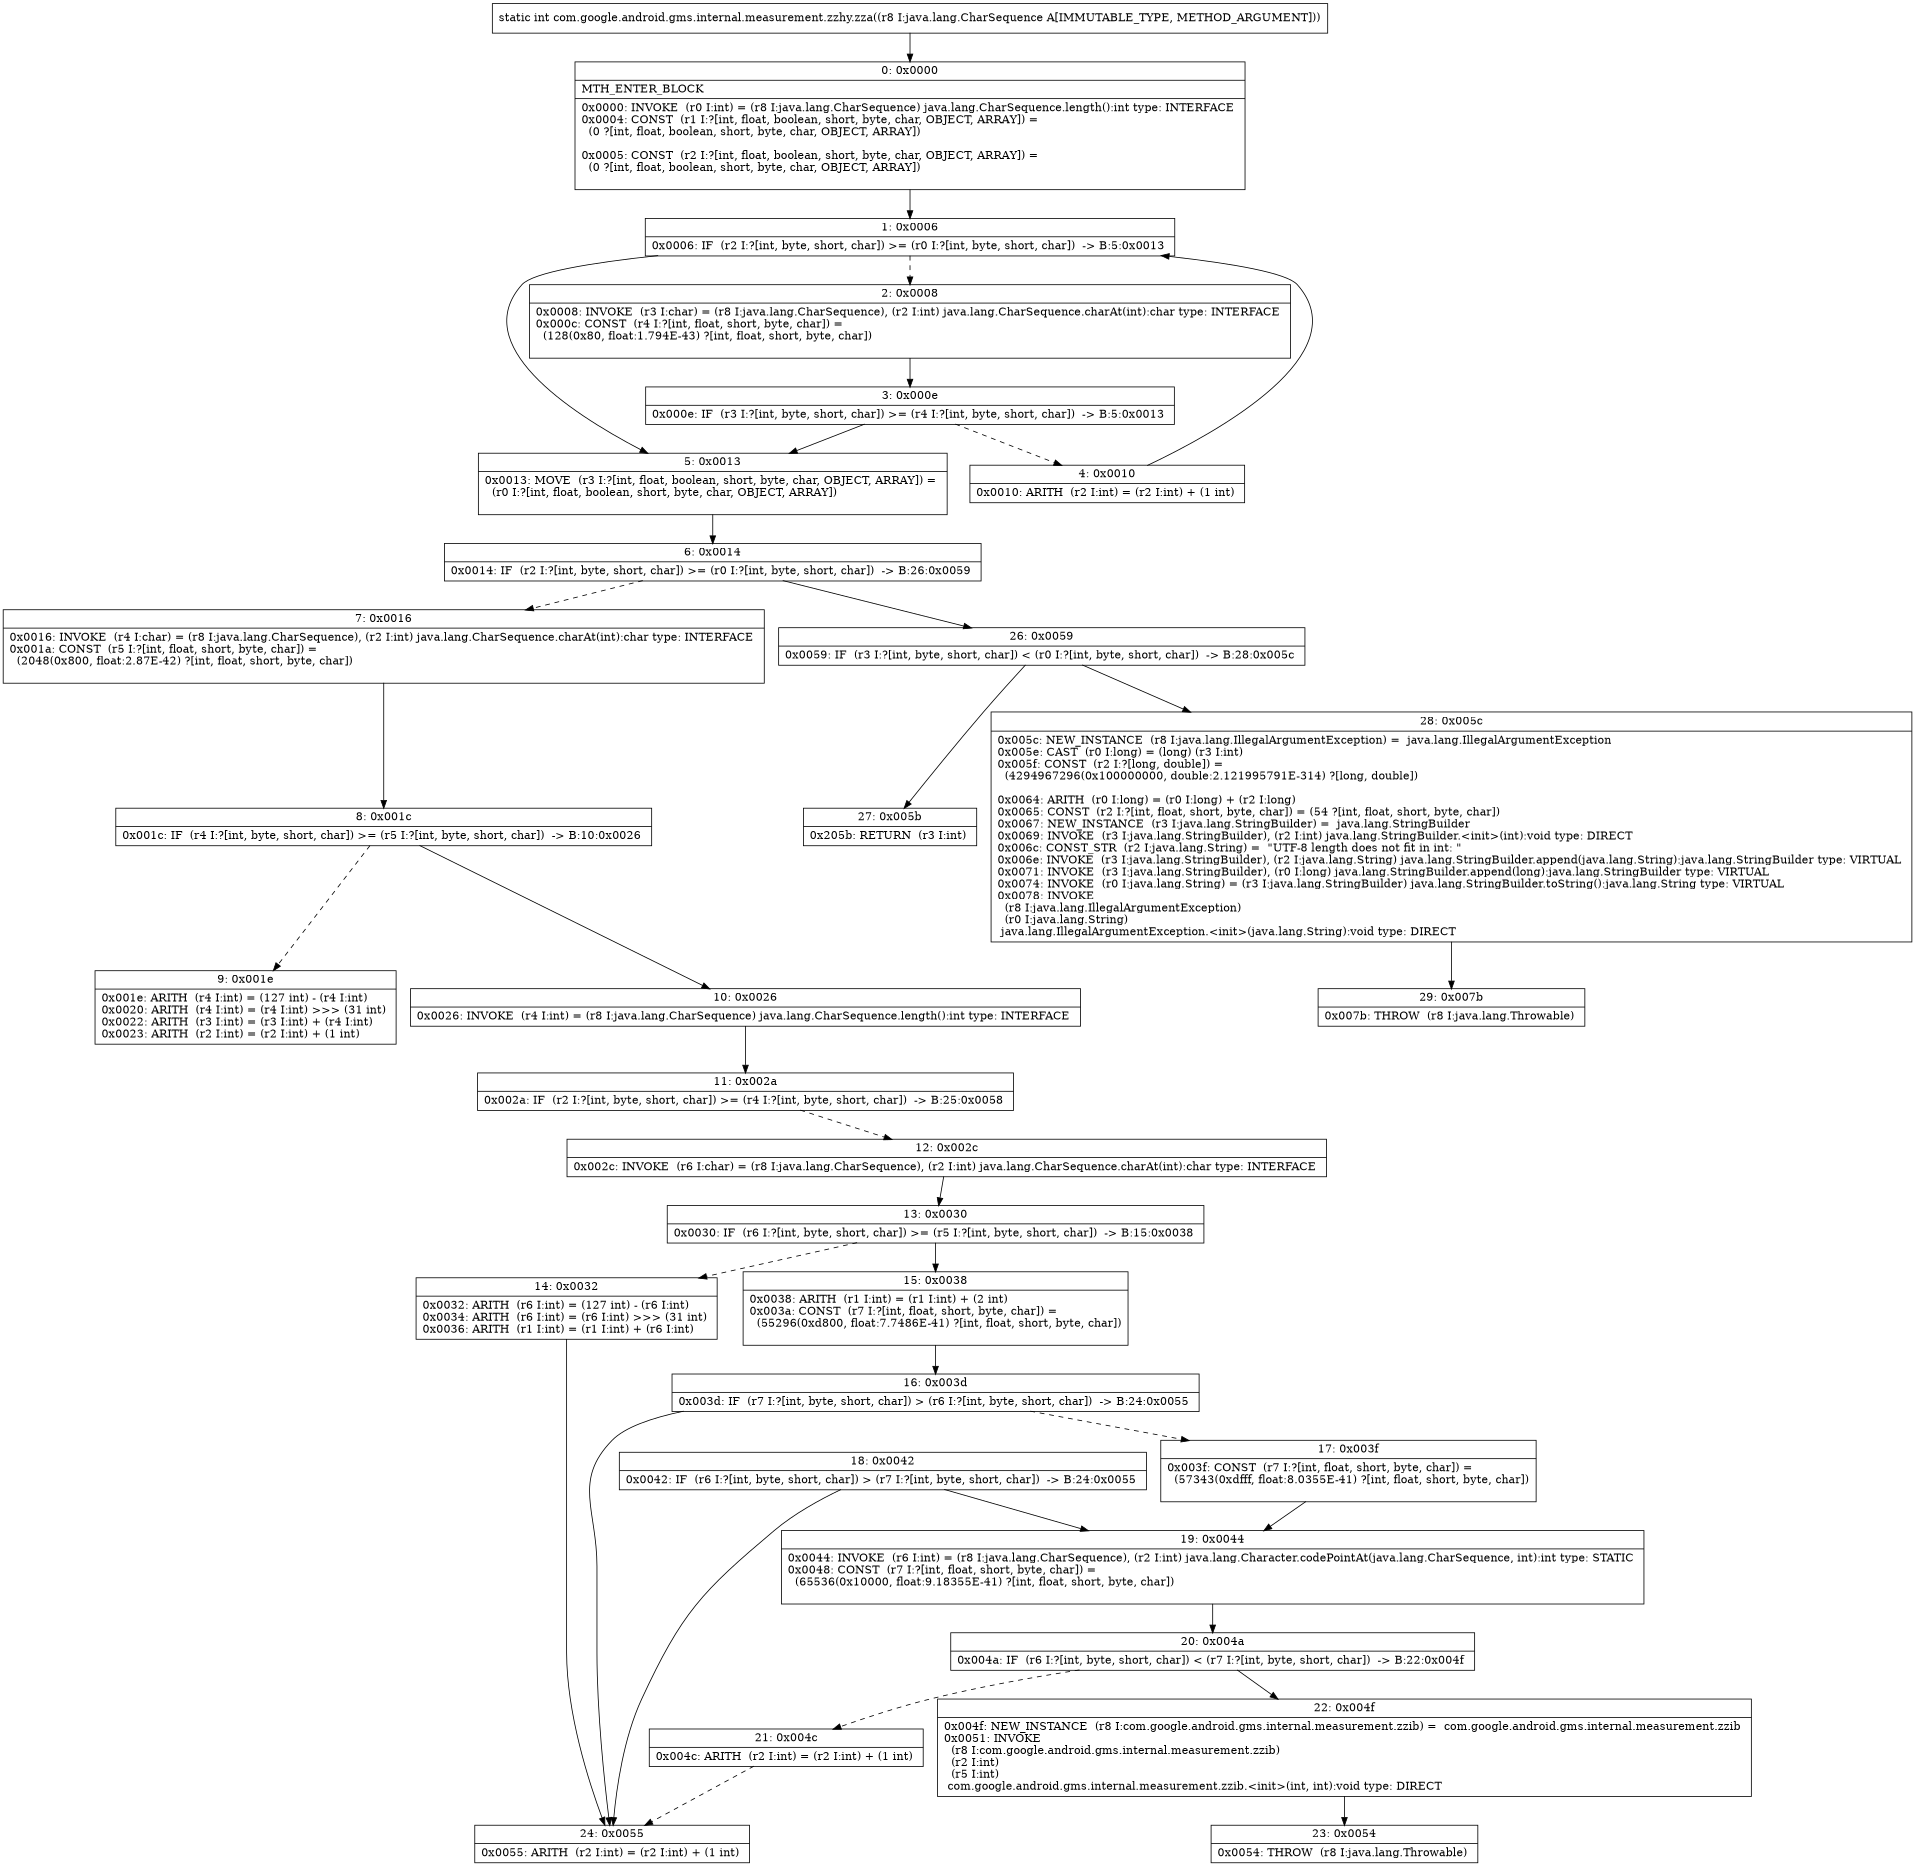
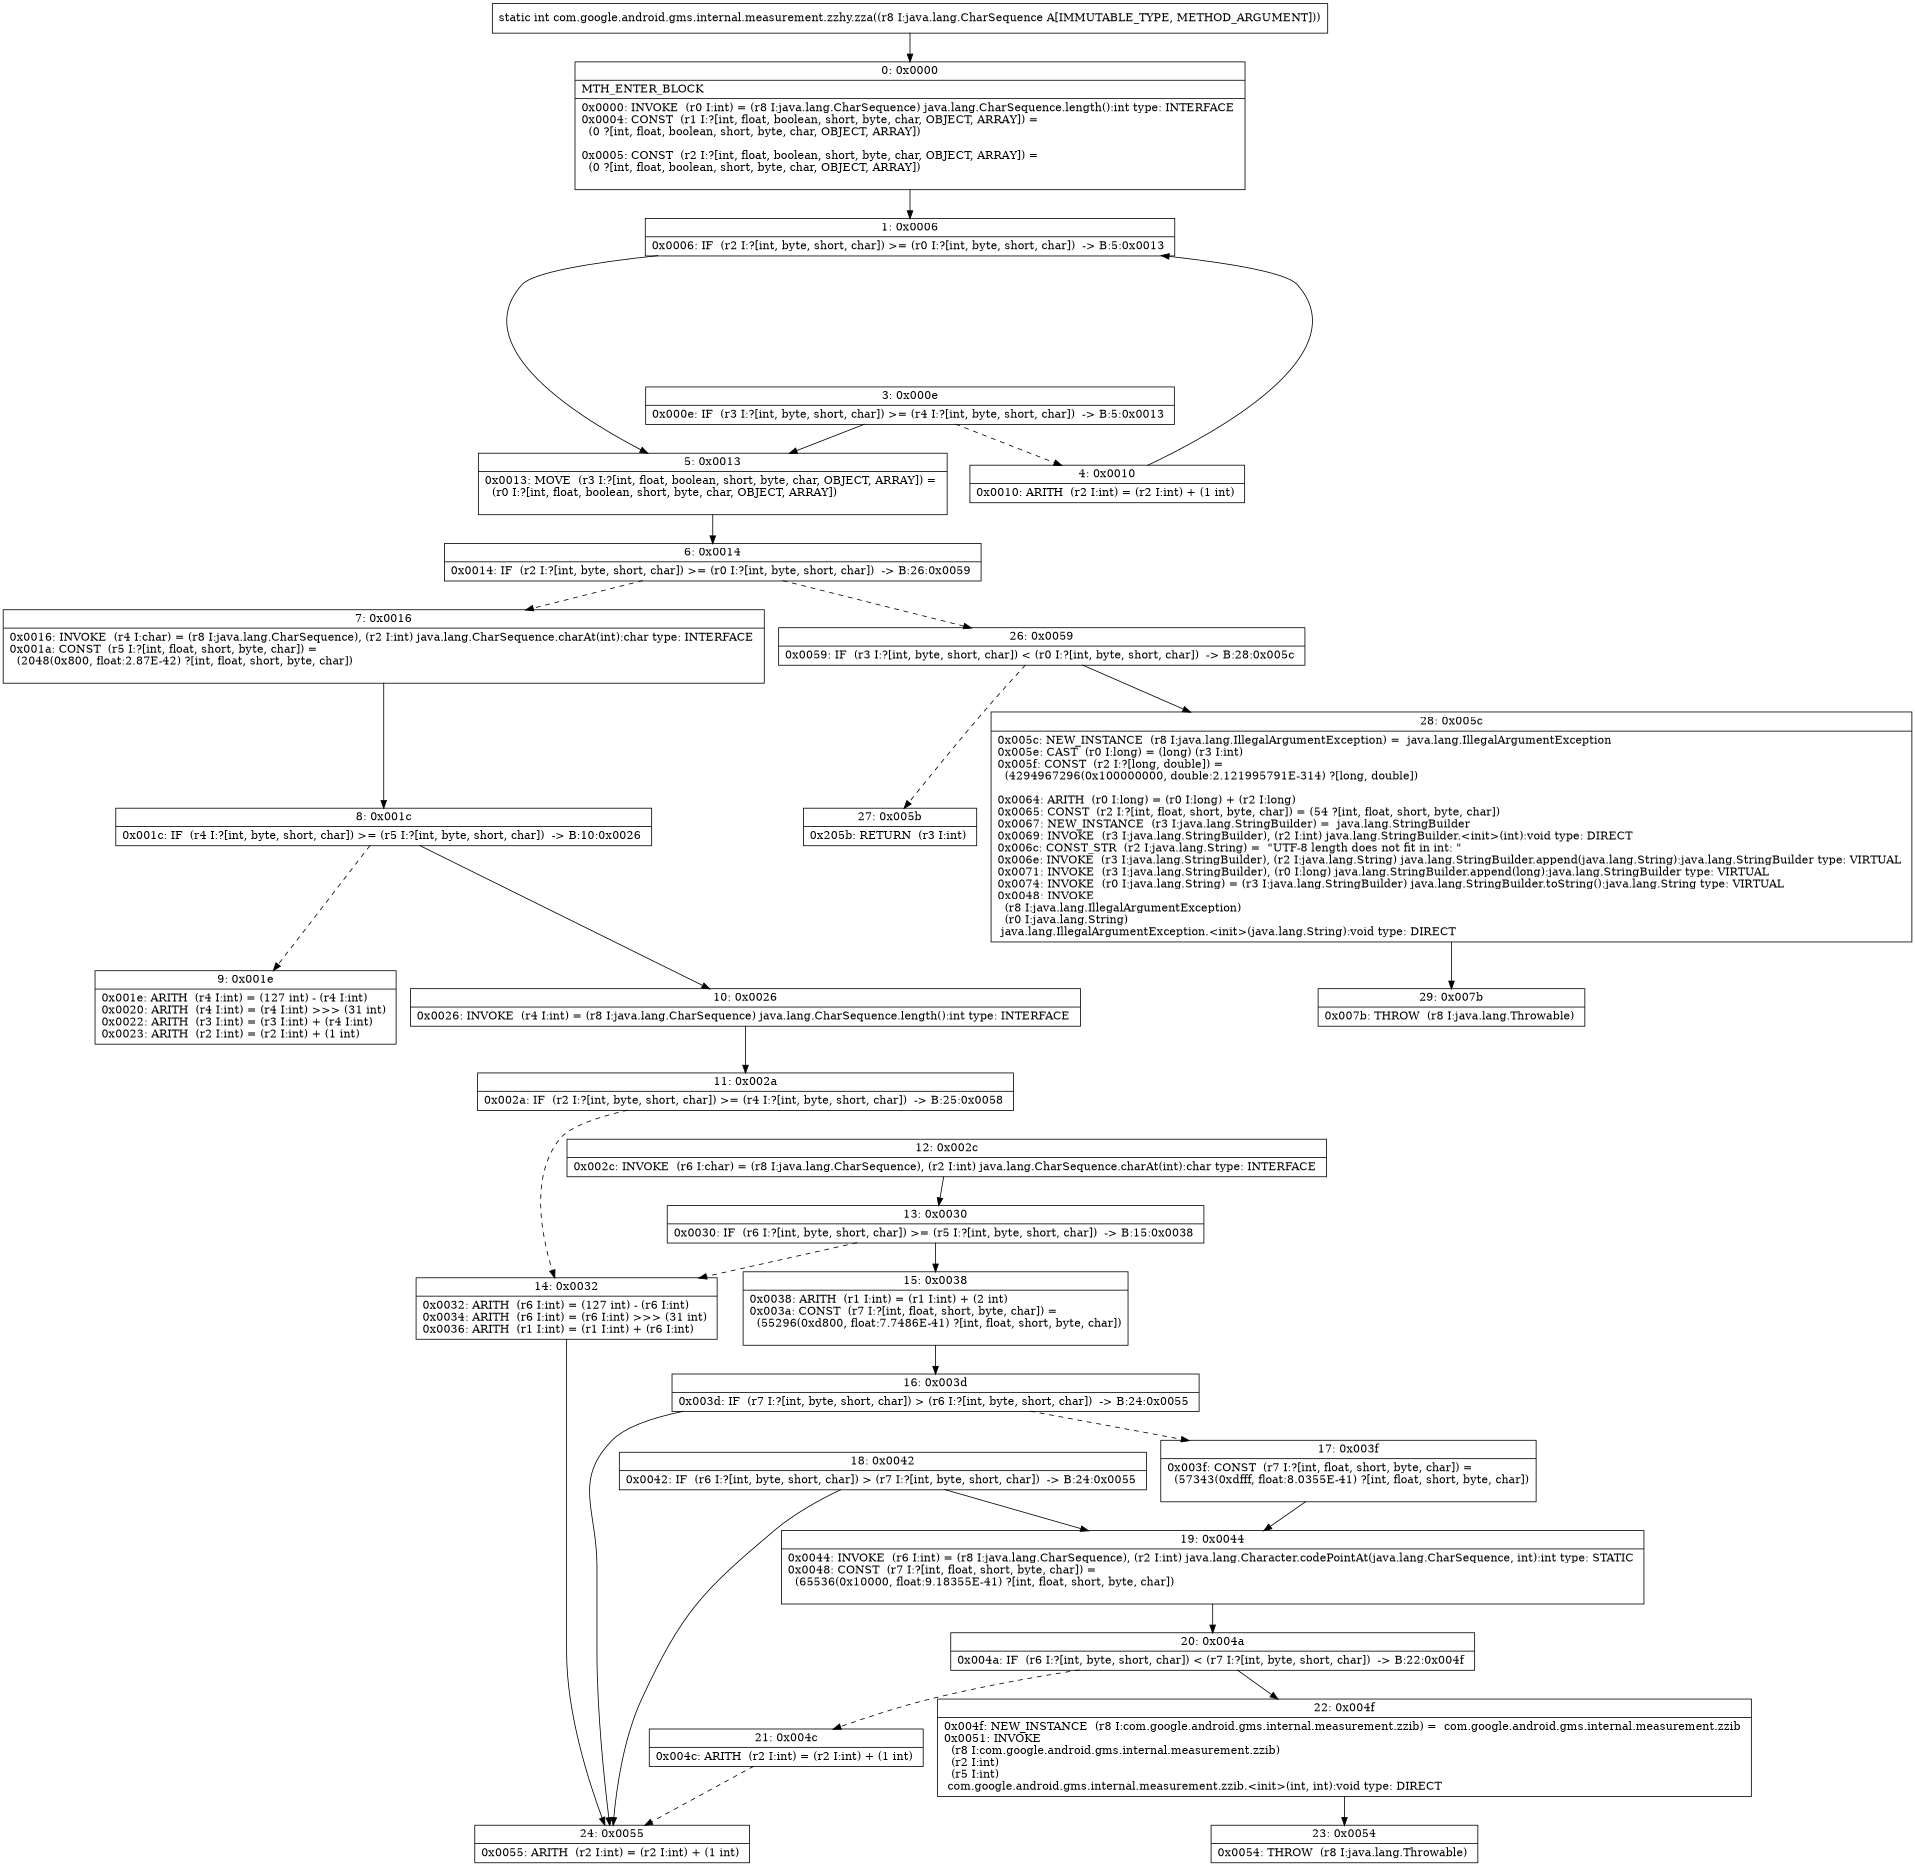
(910, 321) -> none
(873, 603) -> (873, 603)
(966, 732) -> (966, 732)
(1050, 896) -> (1050, 896)
(842, 1124) -> (546, 1166)
